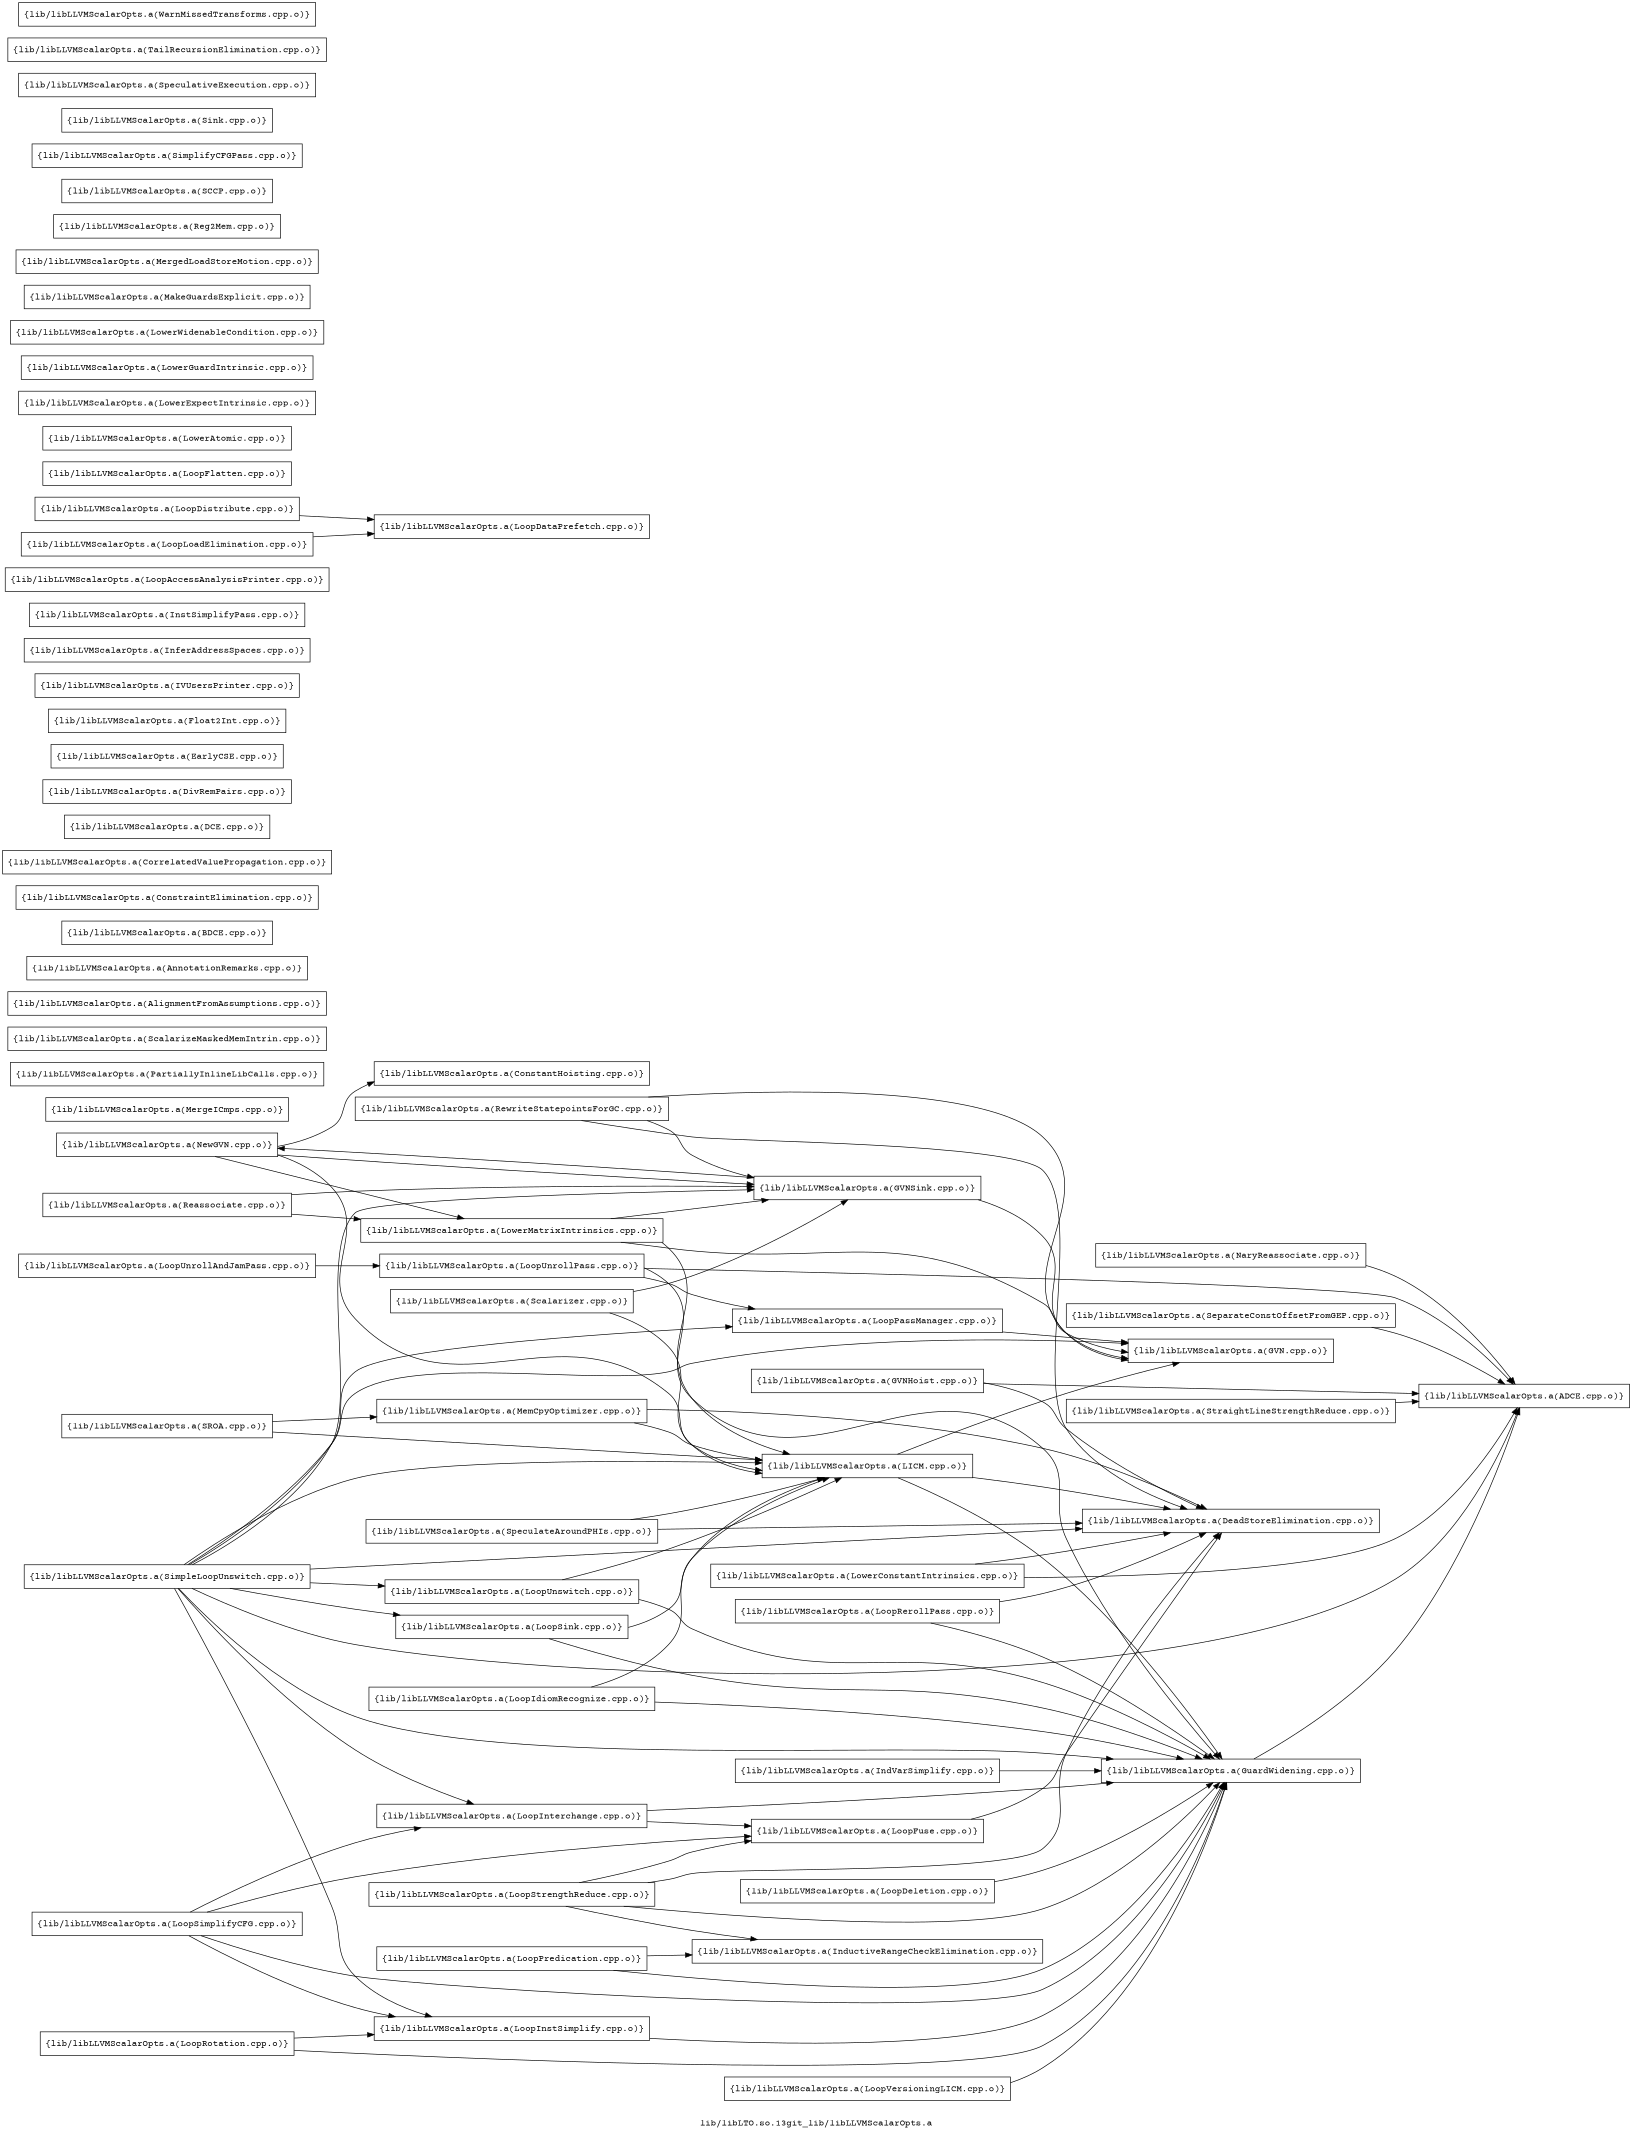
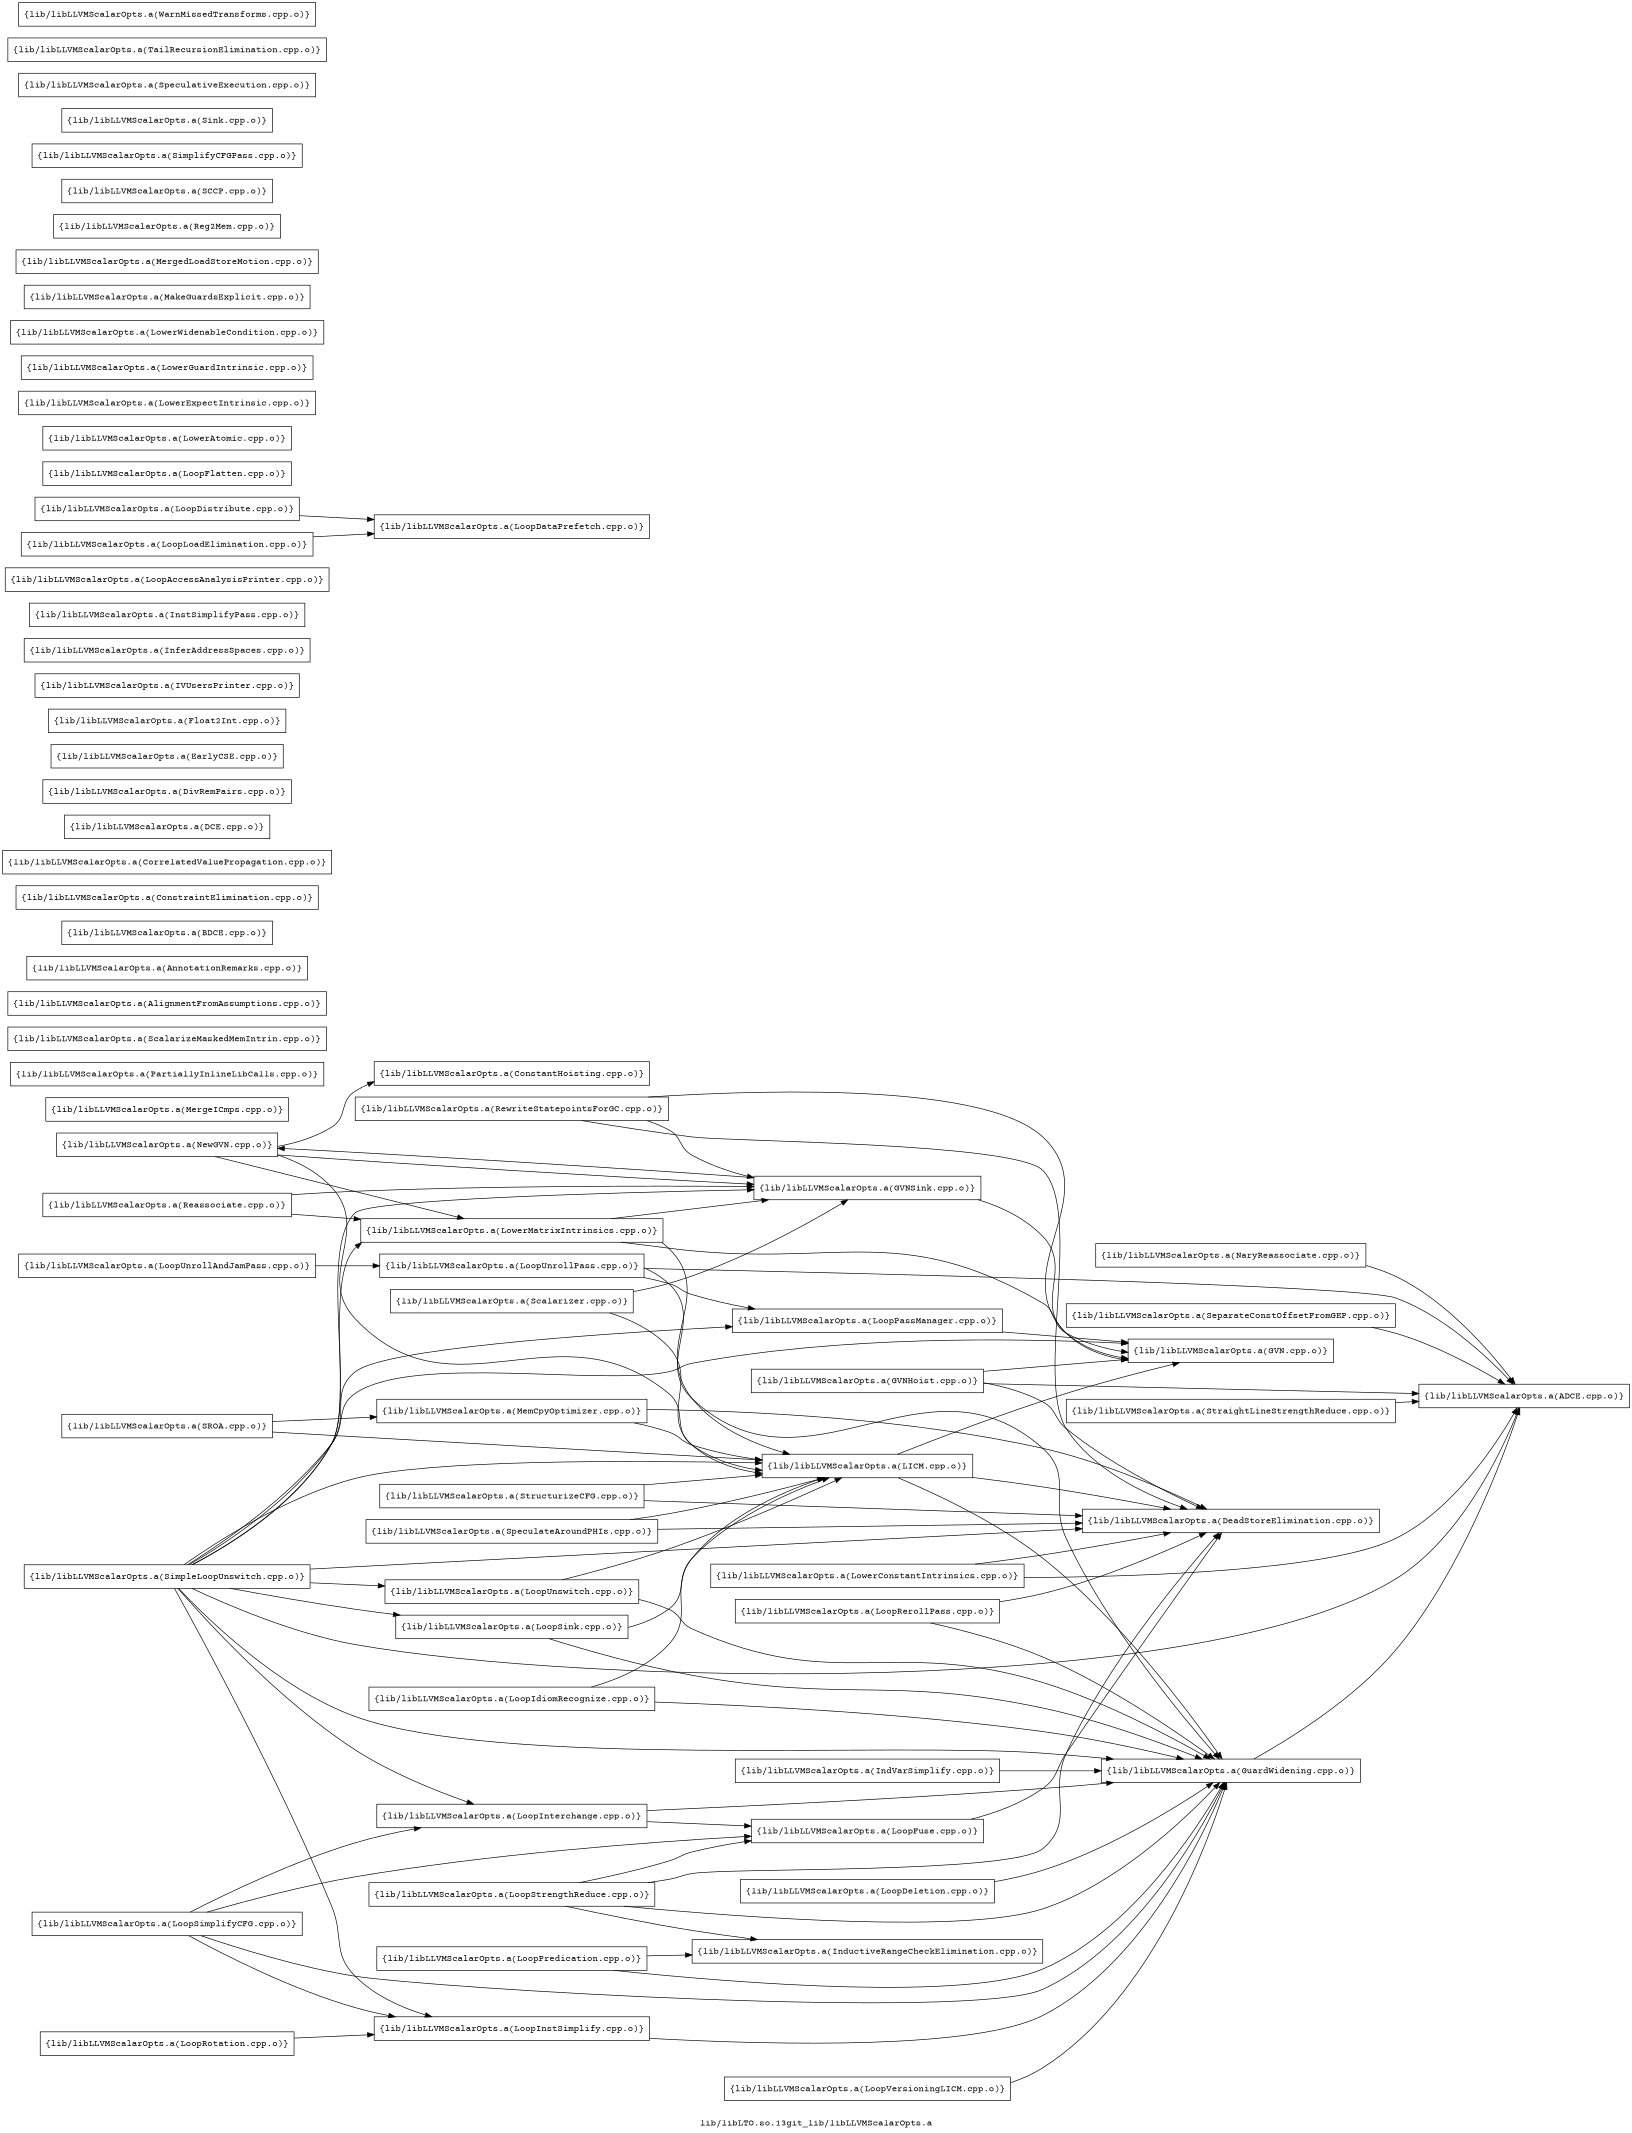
none -> (1049, 1366)
none -> (334, 1437)
none -> (512, 1496)
(830, 2065) -> none
